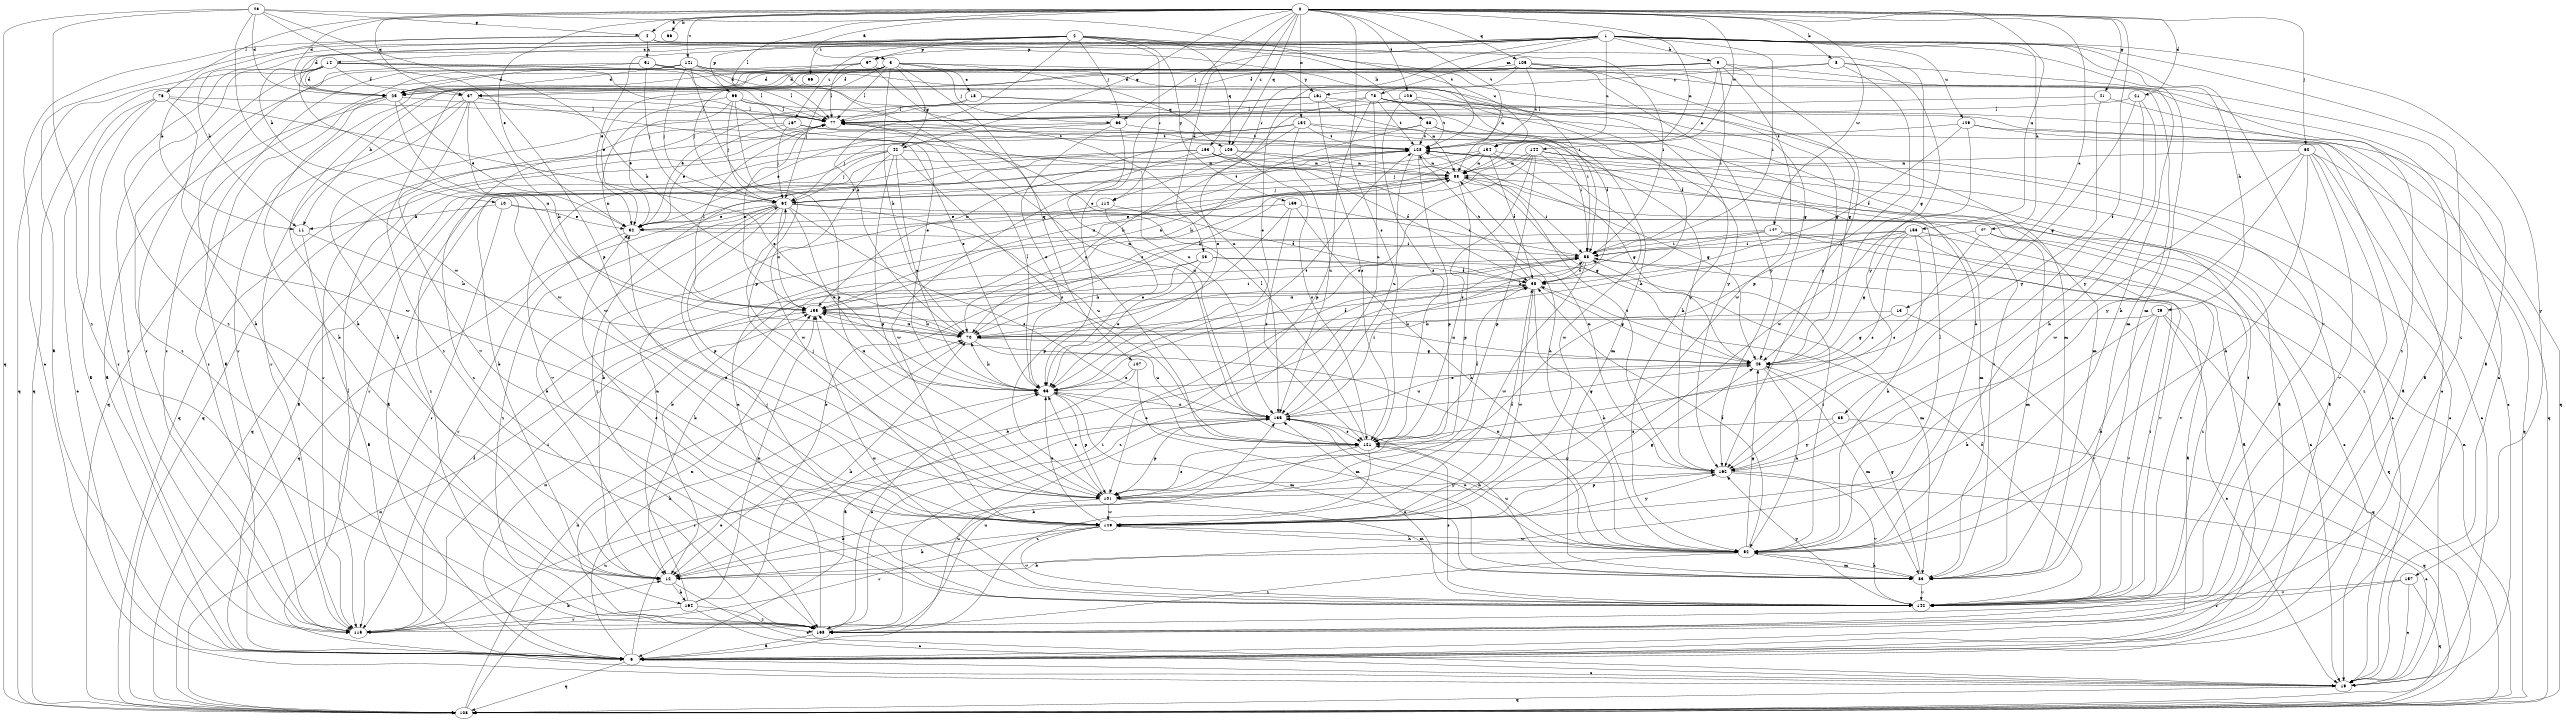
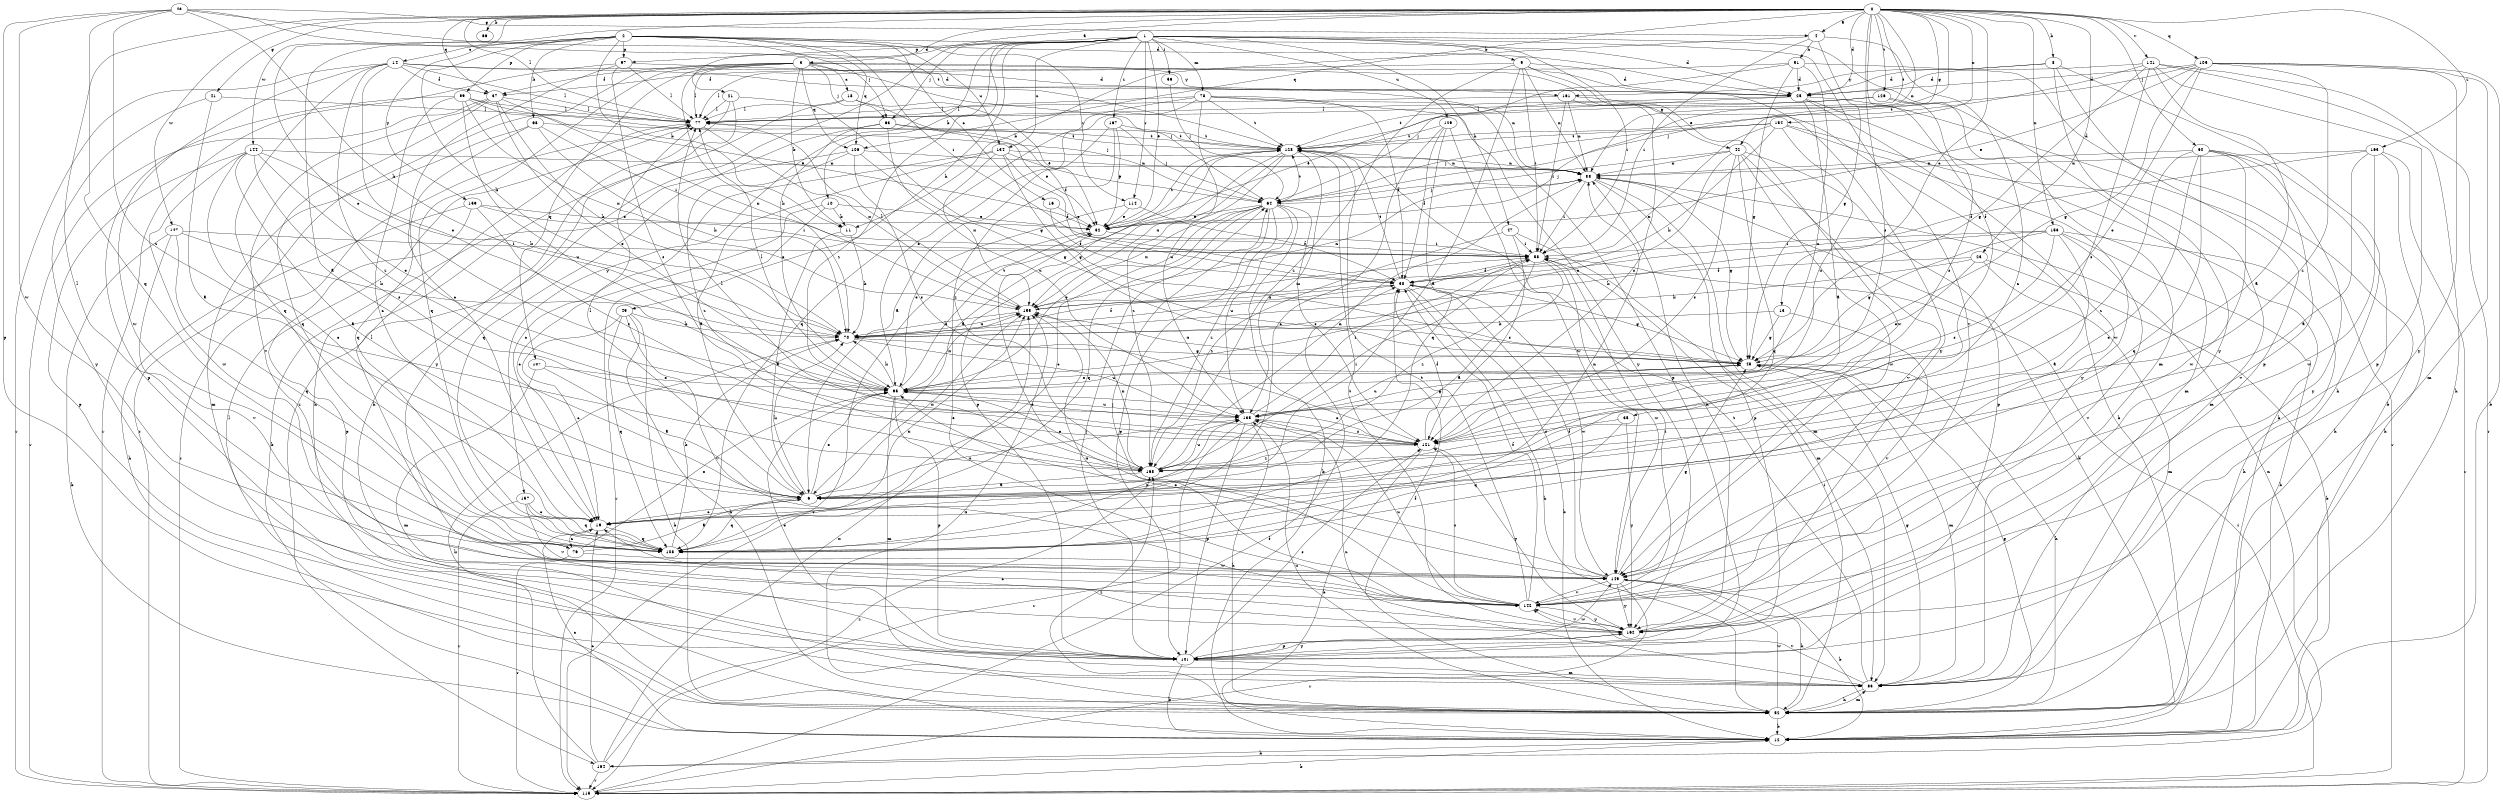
none -> (1051, 204)
(950, 674) -> (577, 533)
